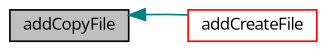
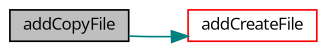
(167, 14) -> (150, 37)
